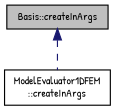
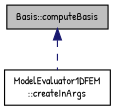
(57, 17) -> (57, 17)
